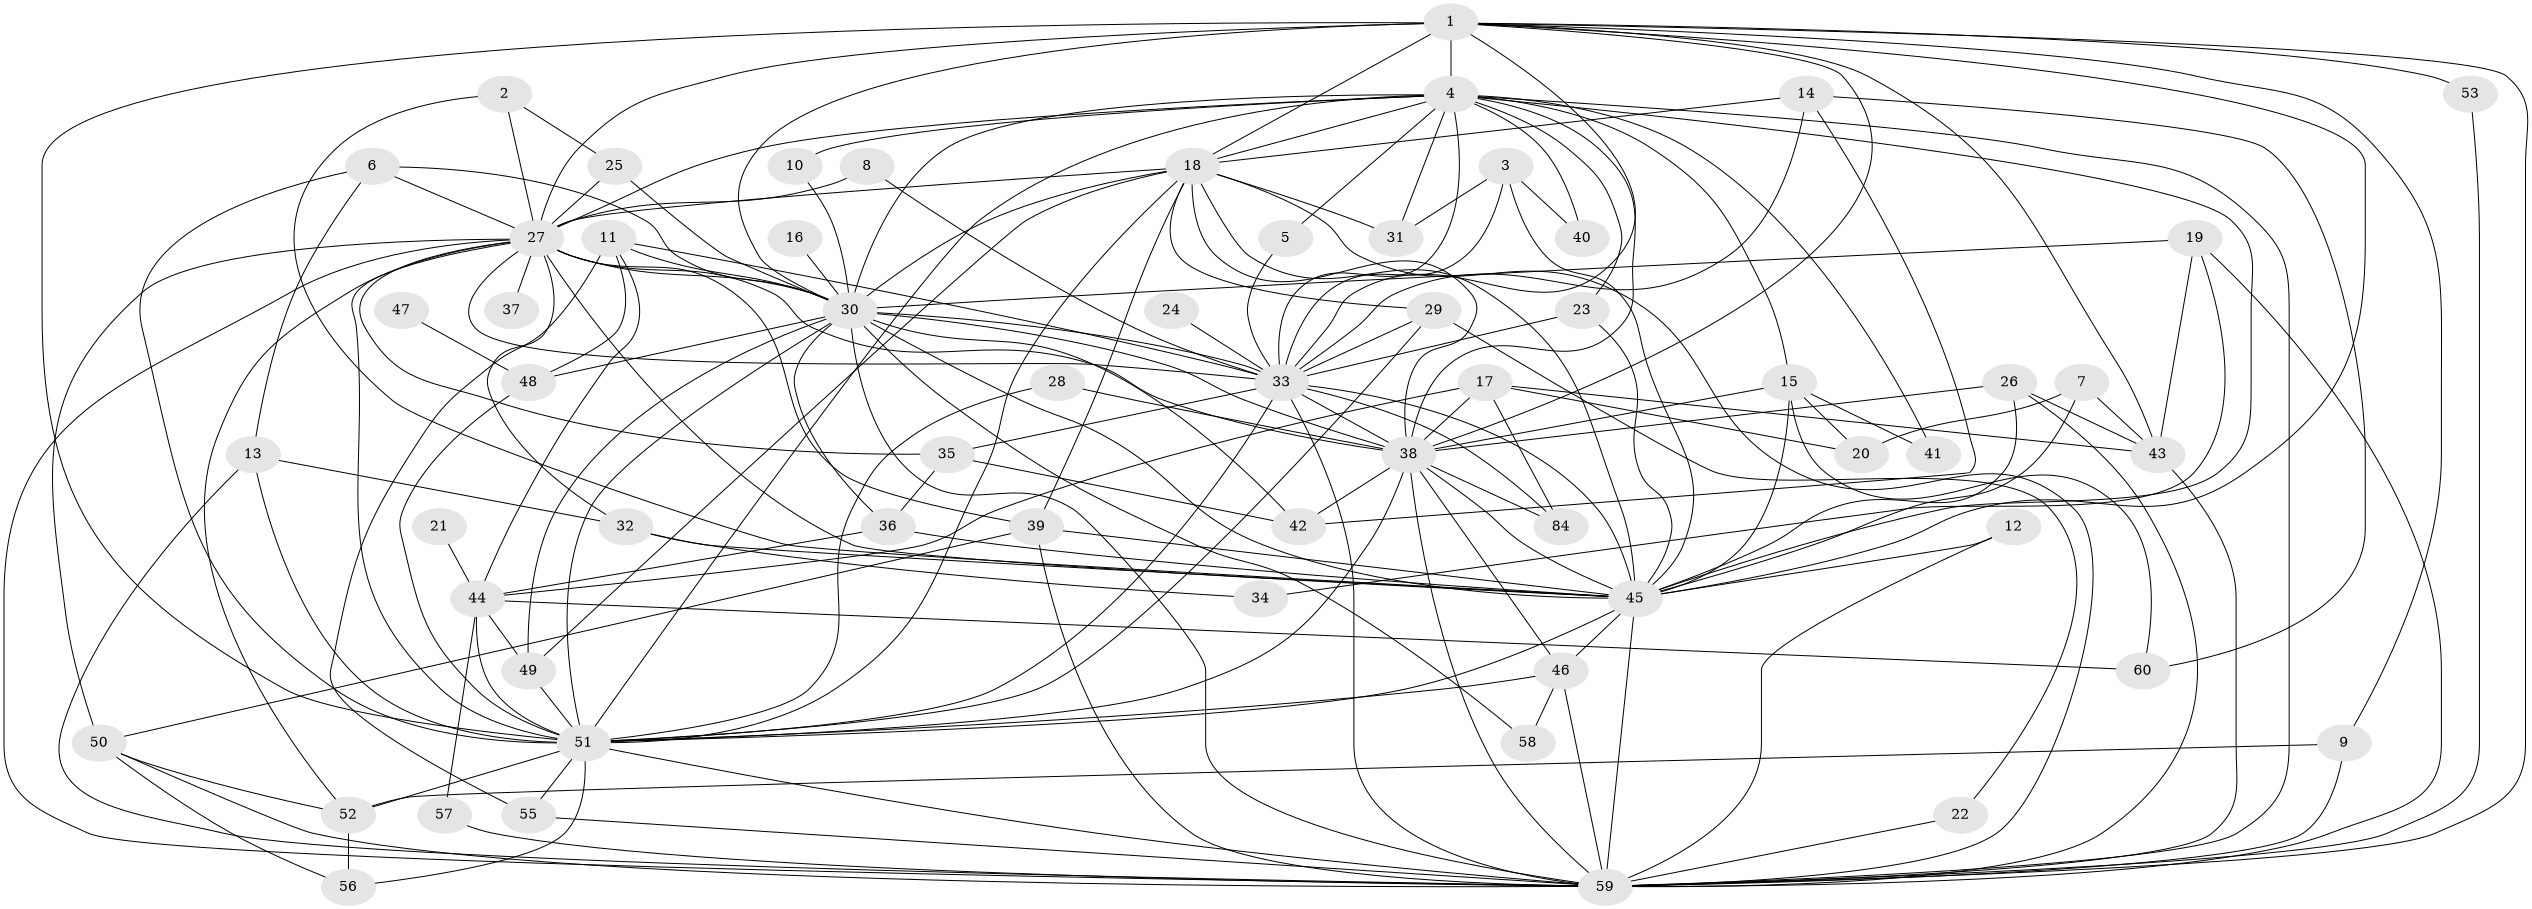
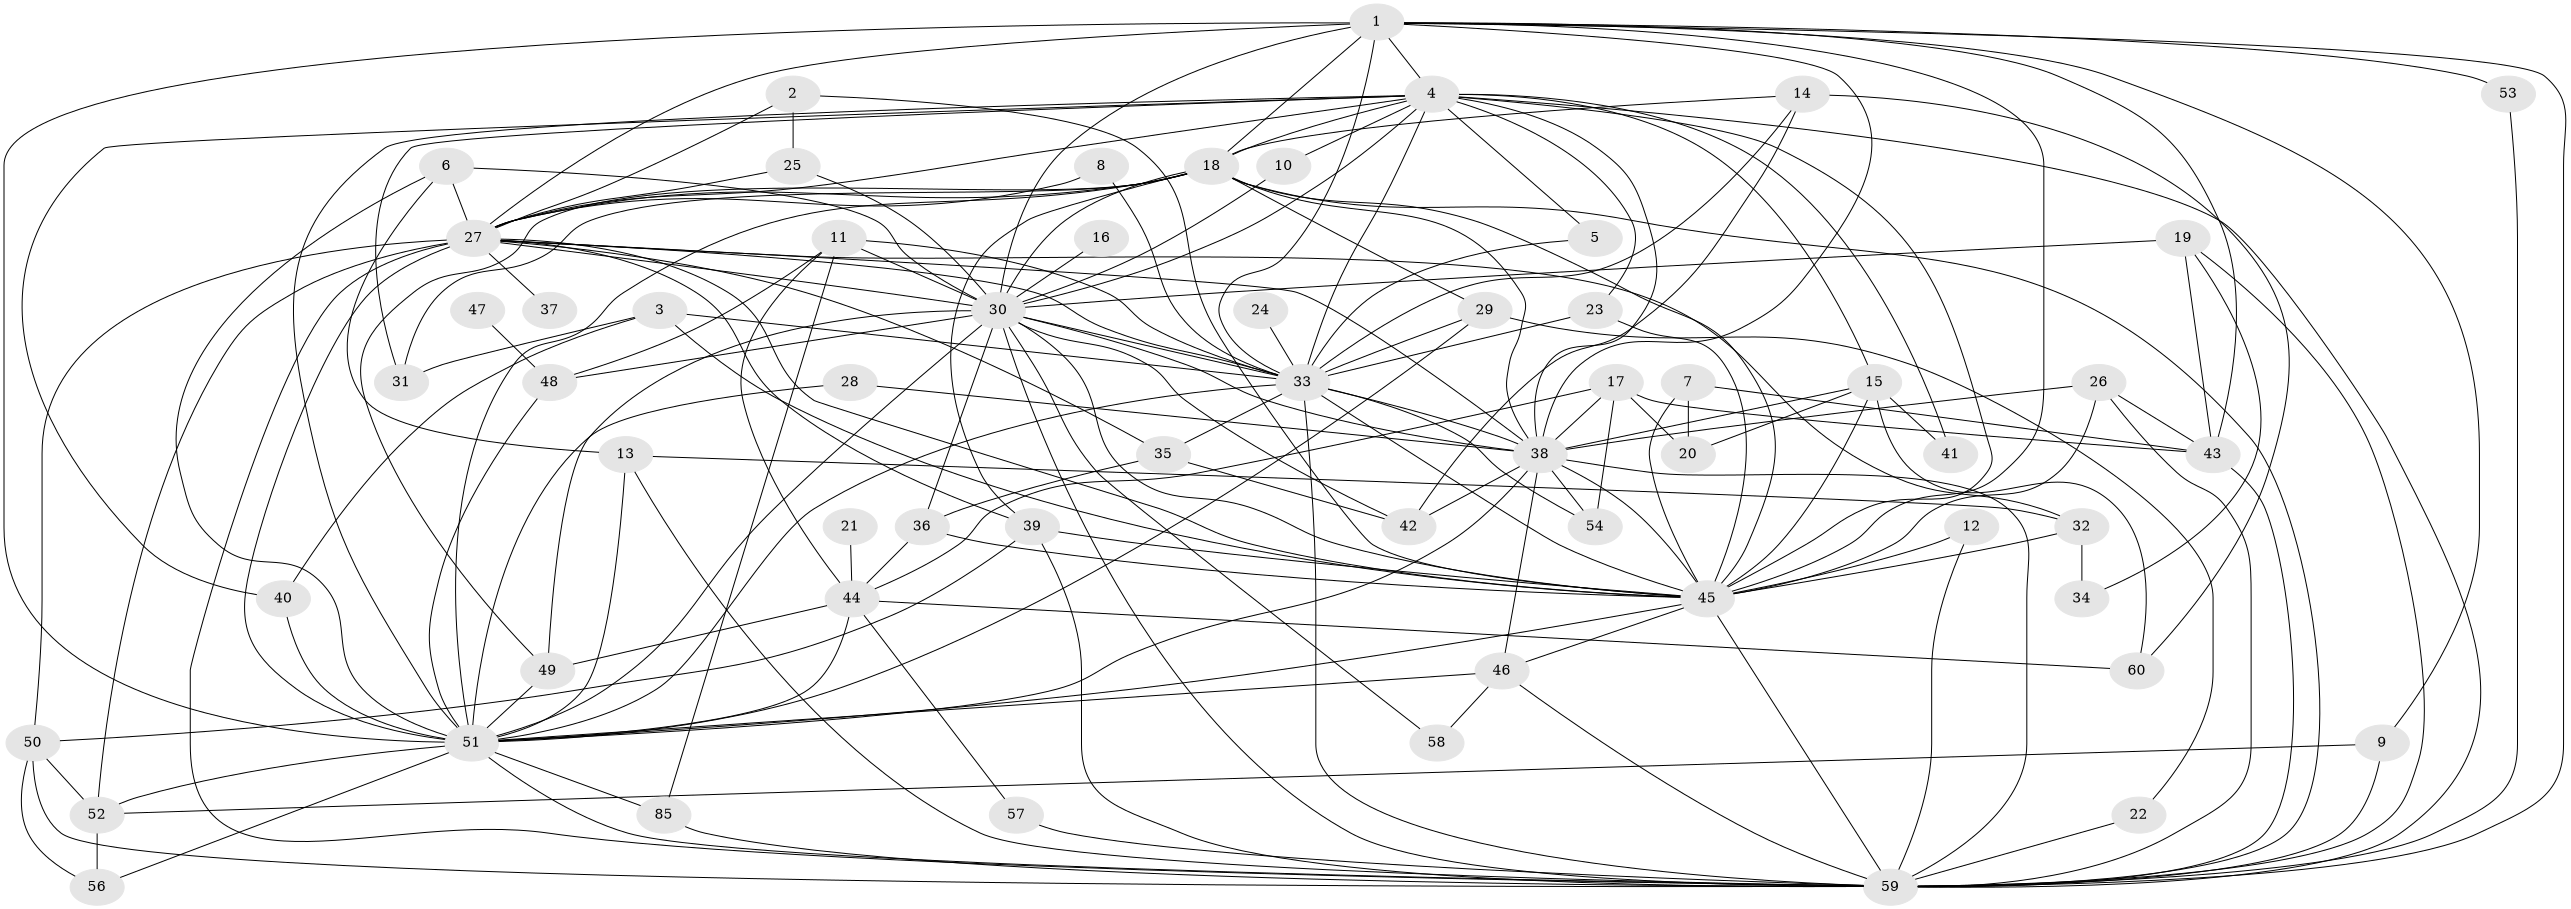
(1561, 527) -> (1595, 527)
none -> (345, 704)
(529, 815) -> (664, 815)
